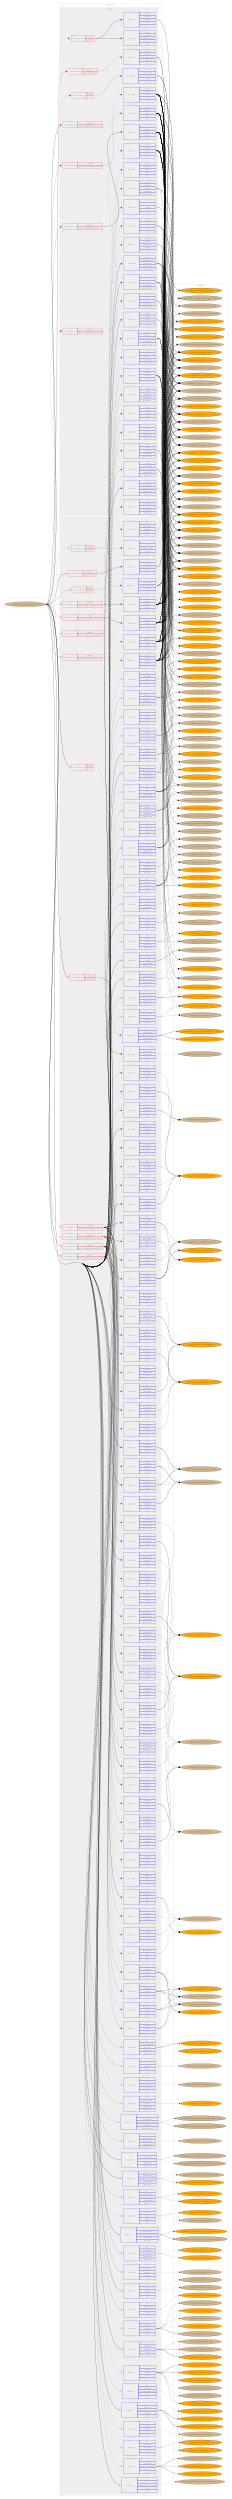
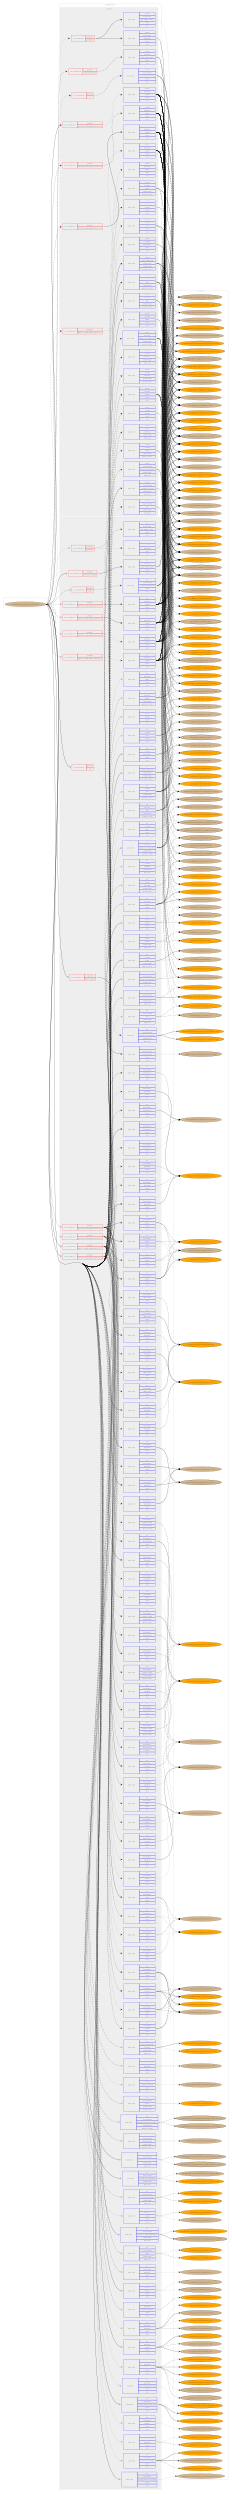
(201, 2303) -> none
